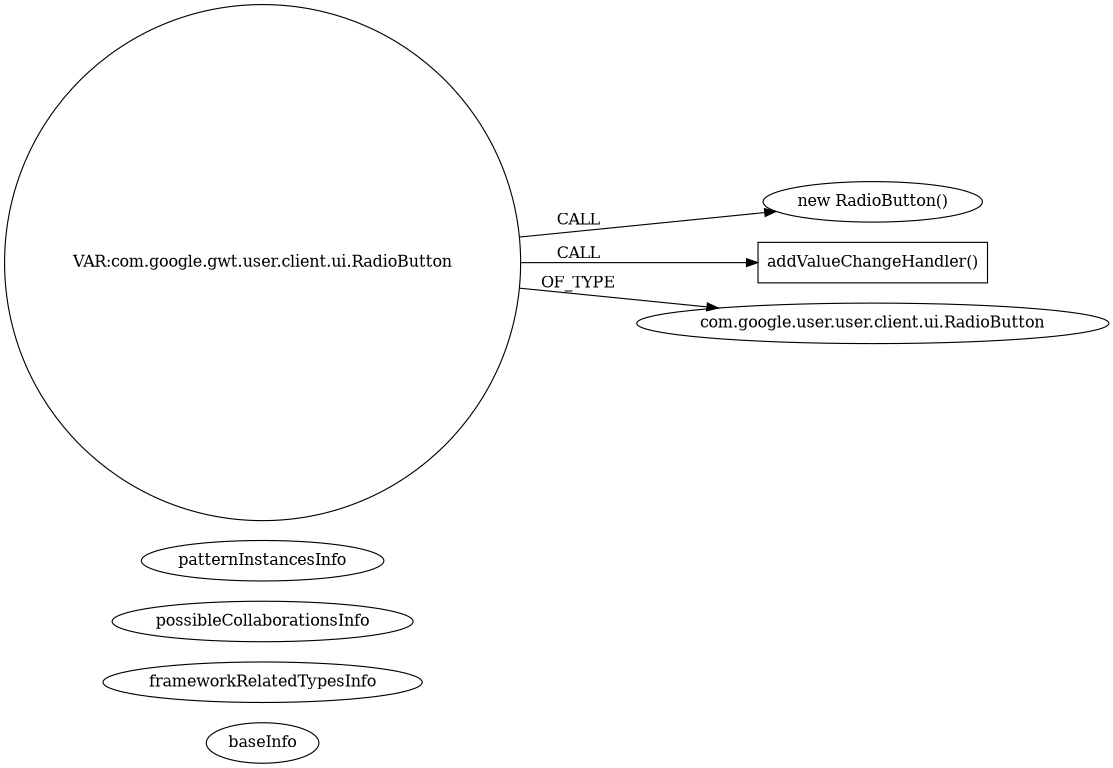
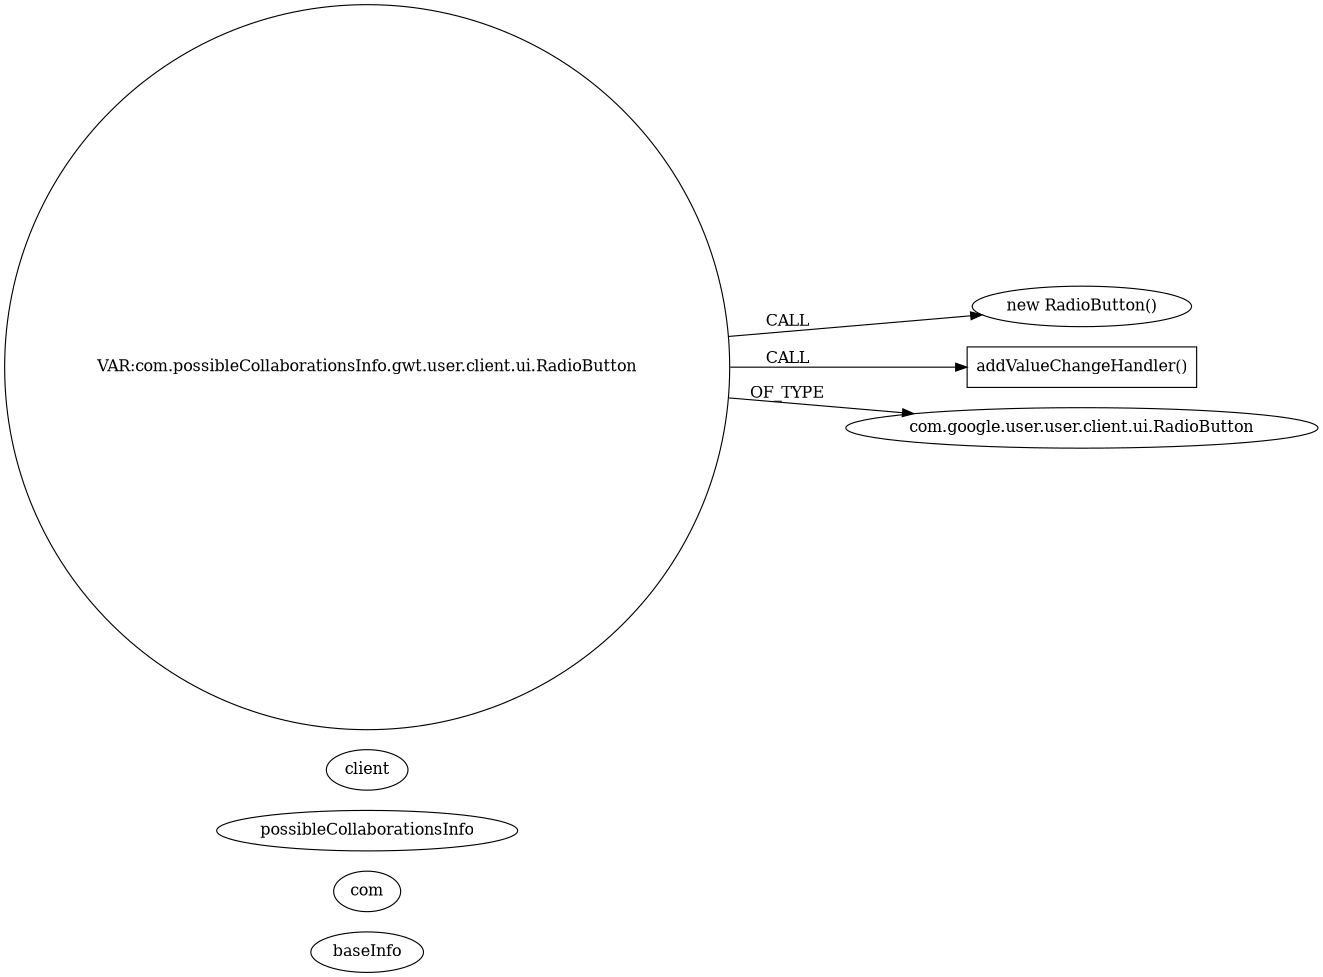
(263, 263) -> (367, 367)
(263, 561) -> (367, 770)
(263, 682) -> (367, 891)
